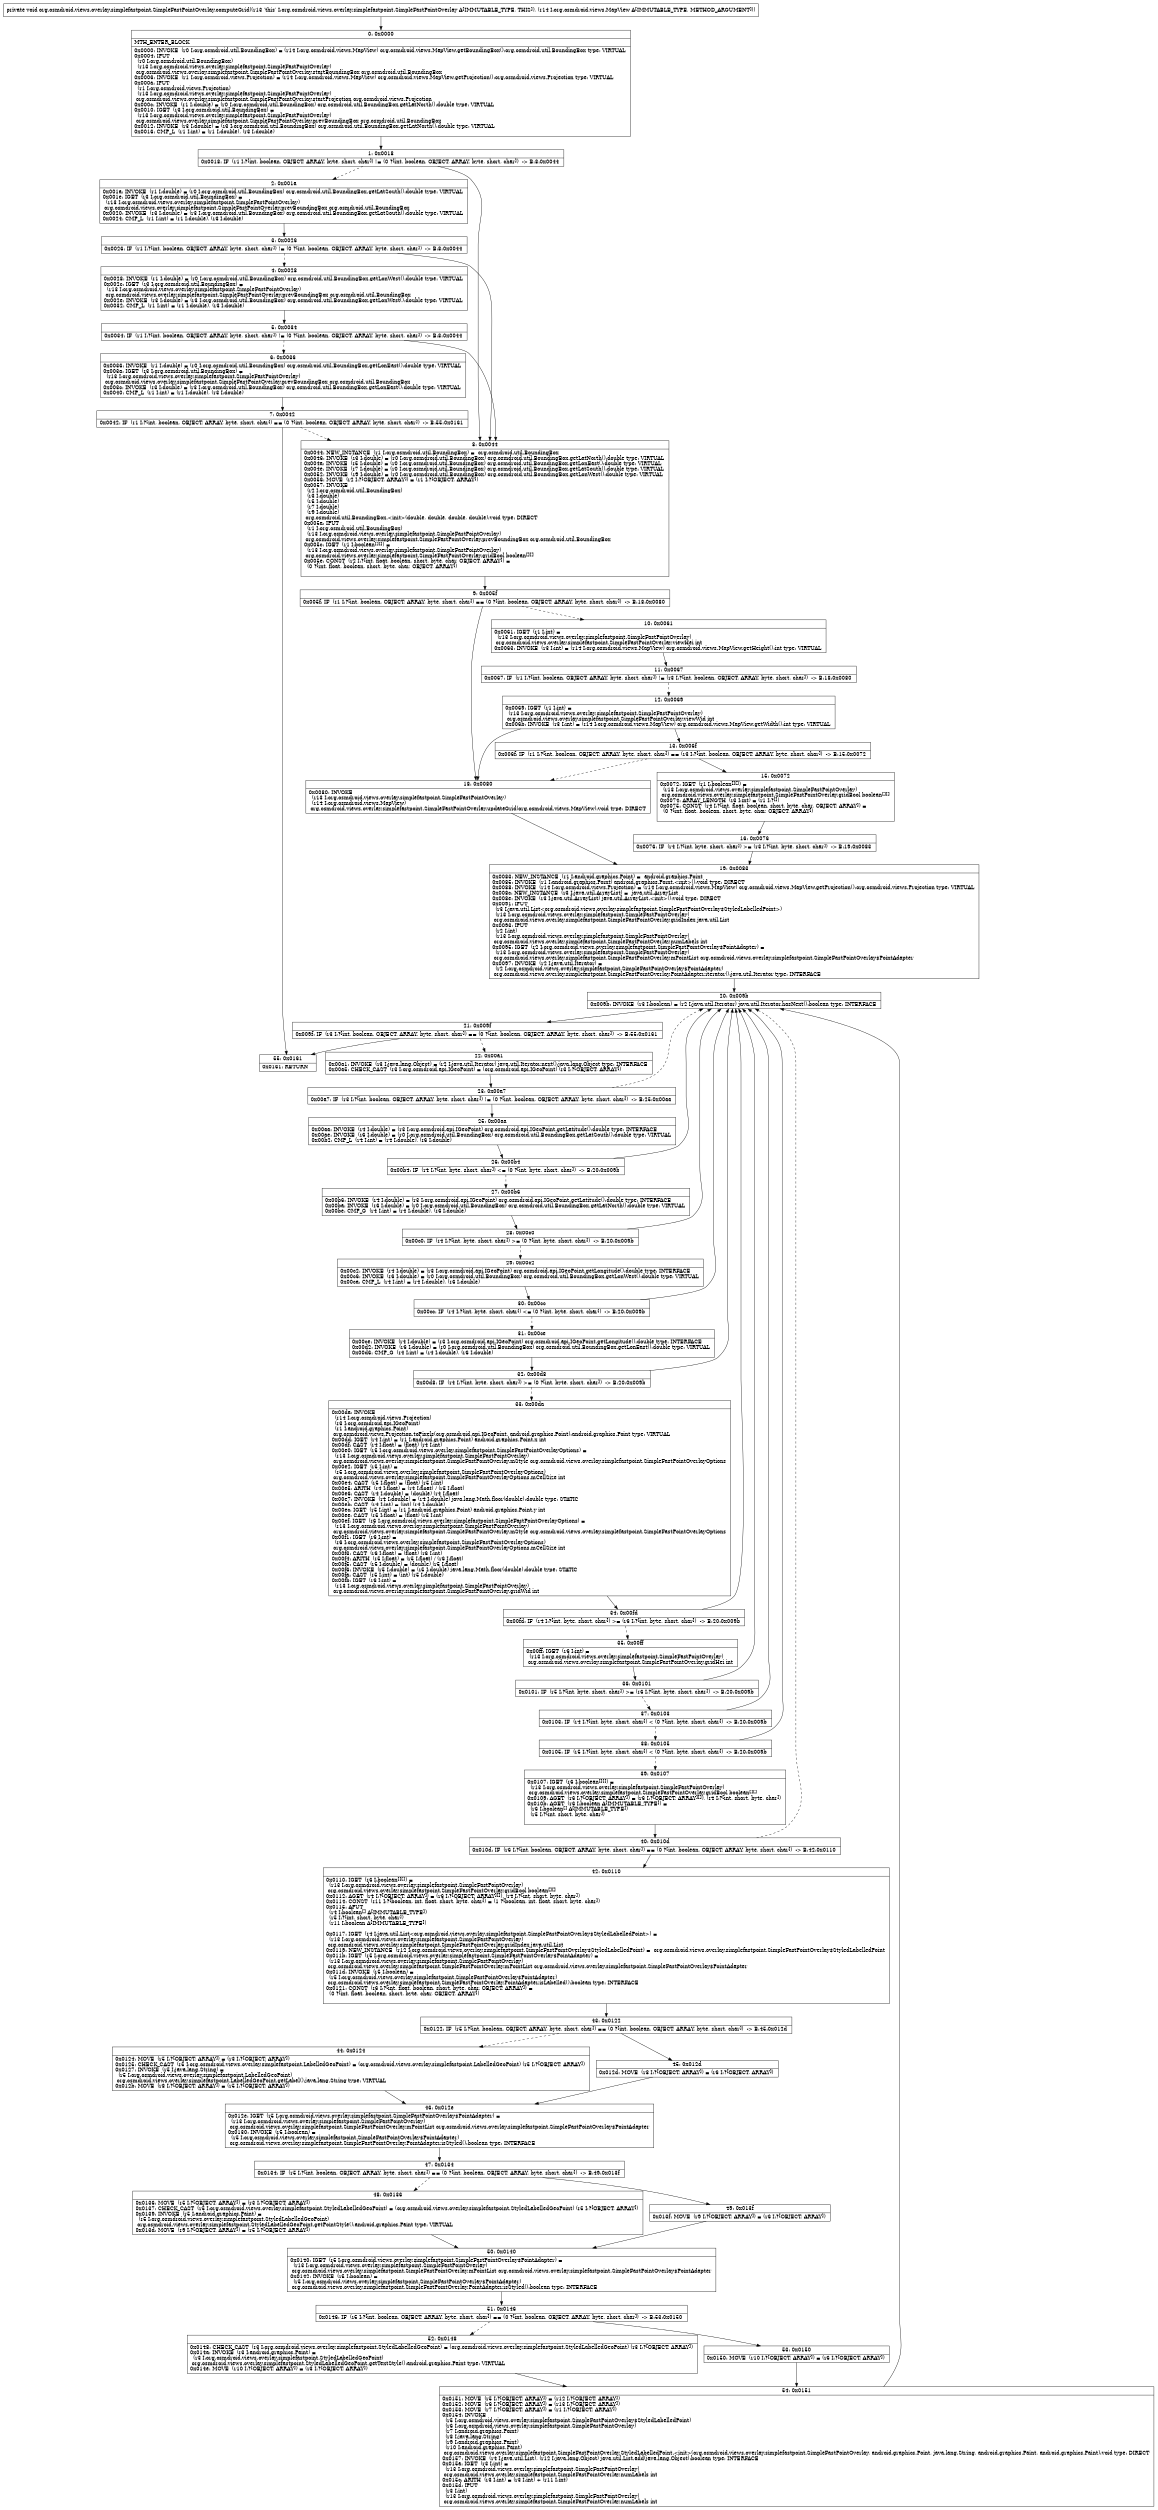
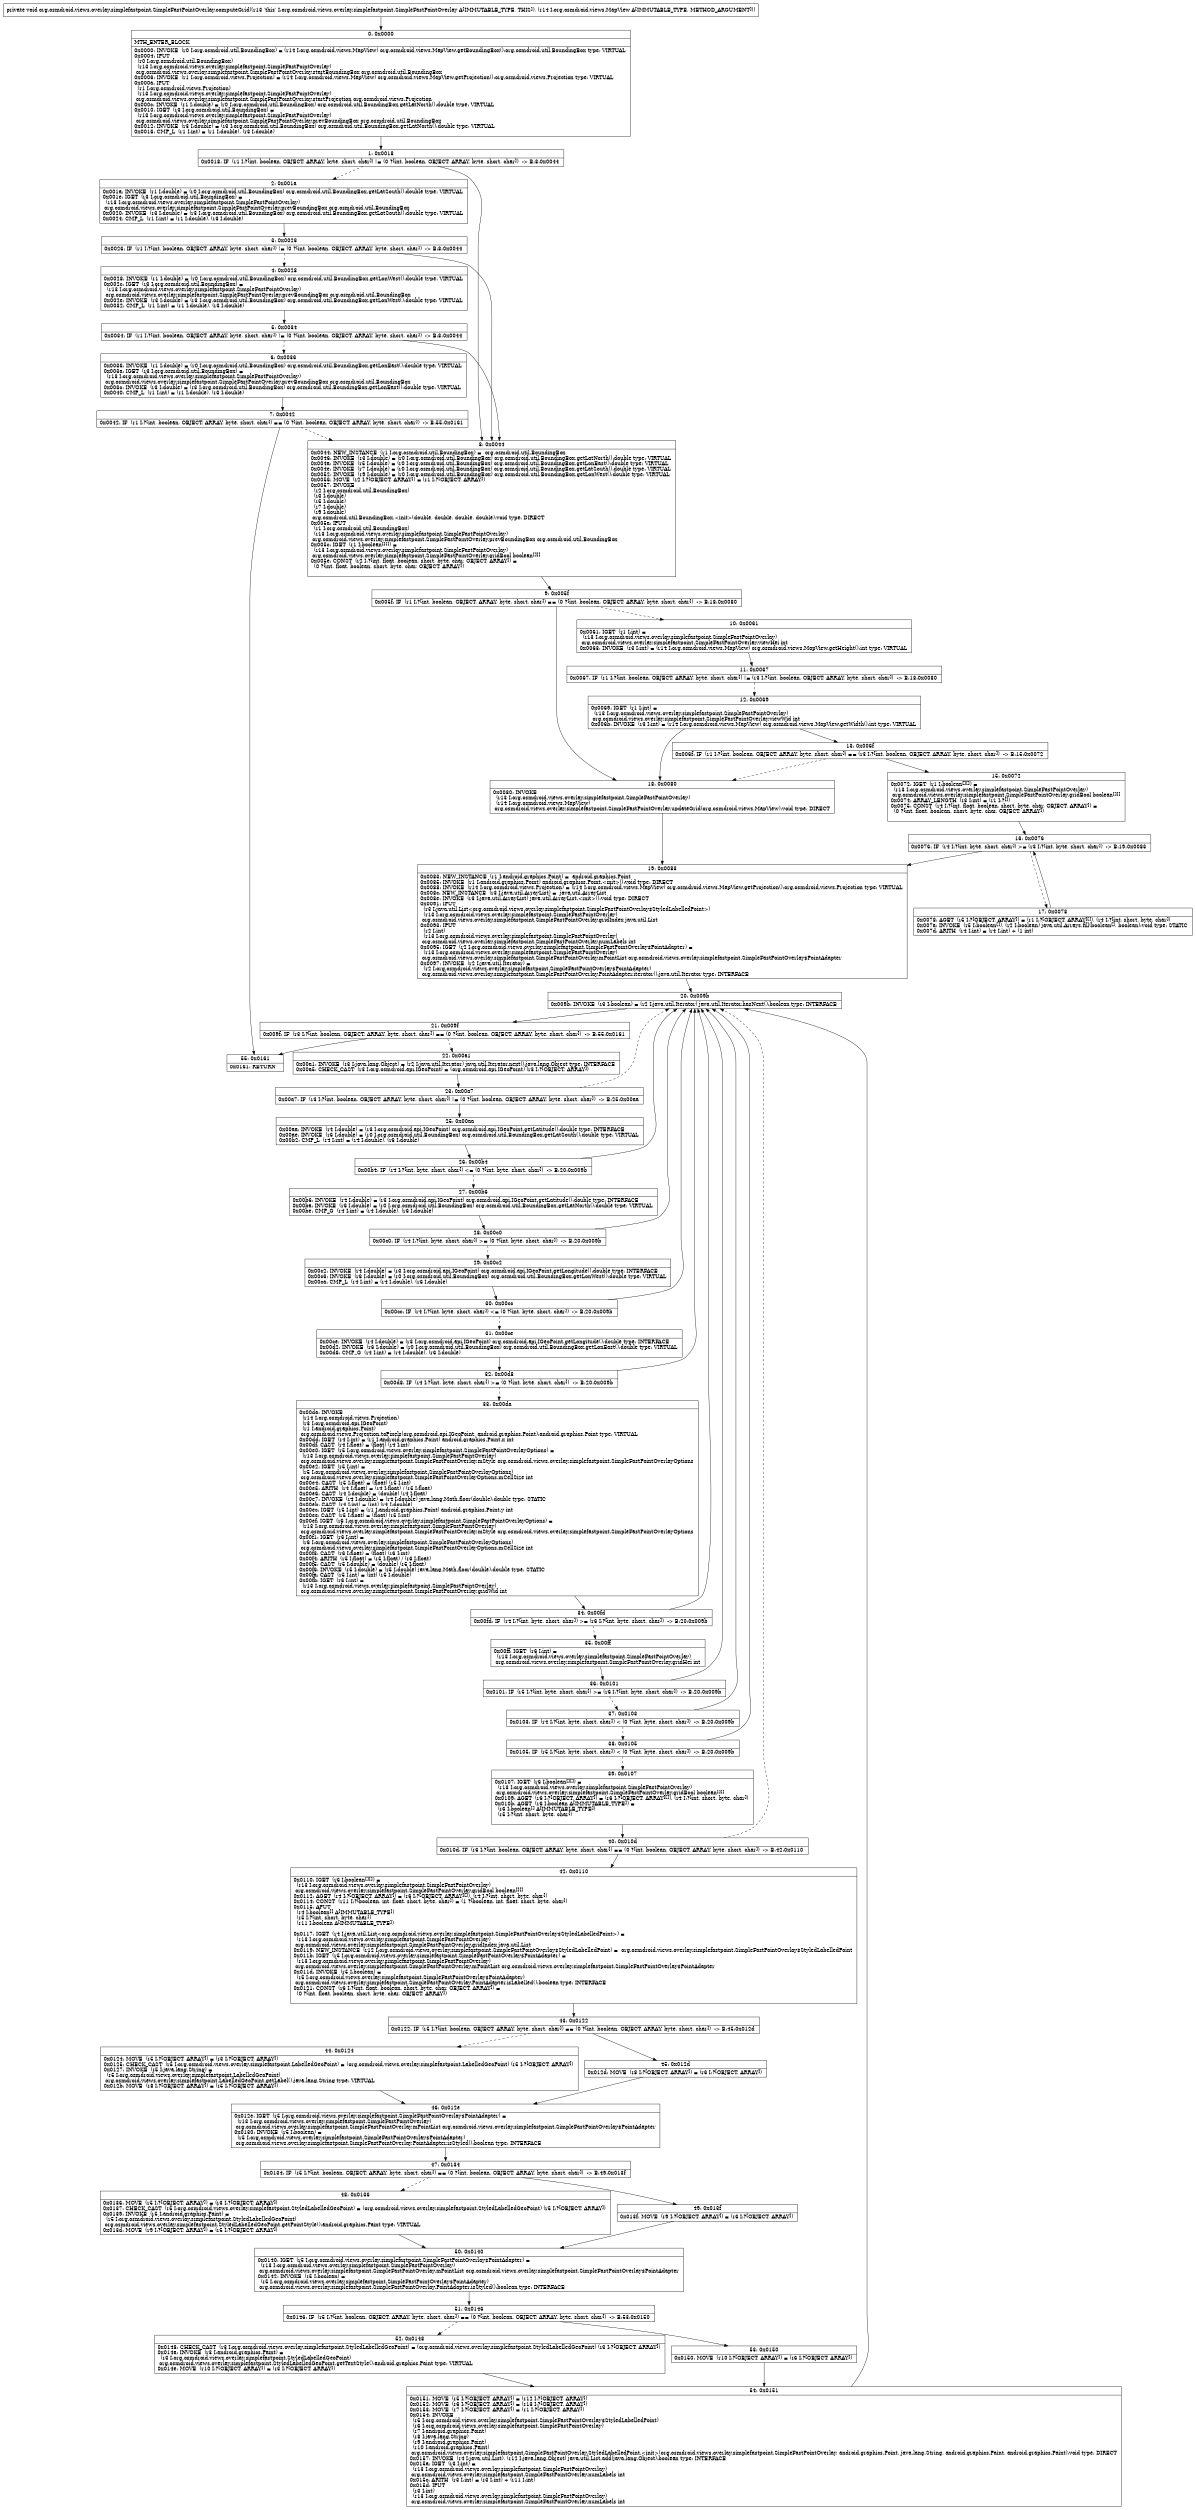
none -> (1053, 922)
